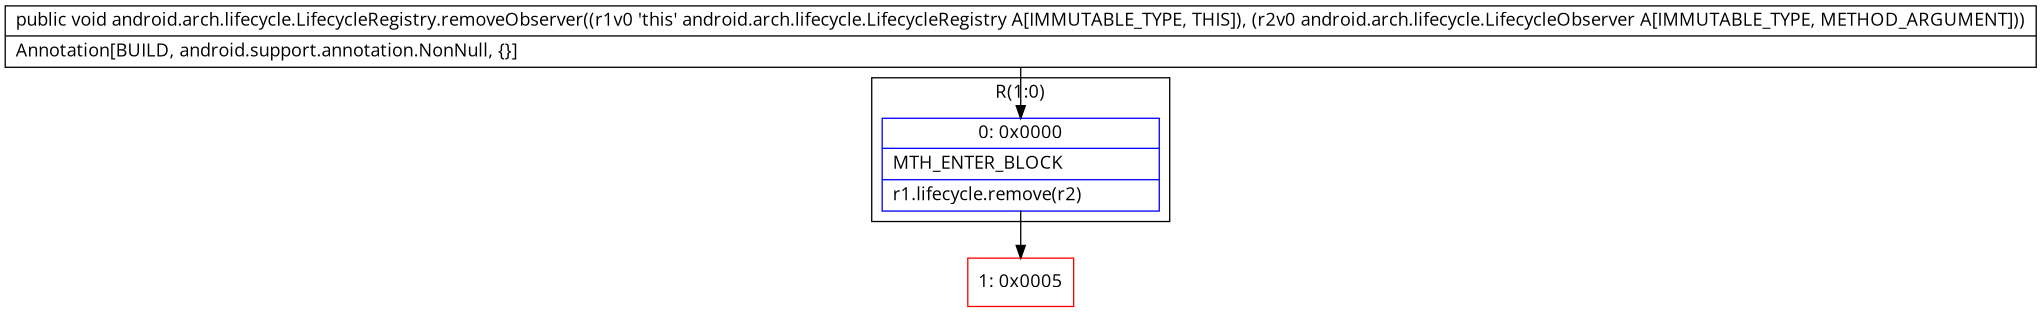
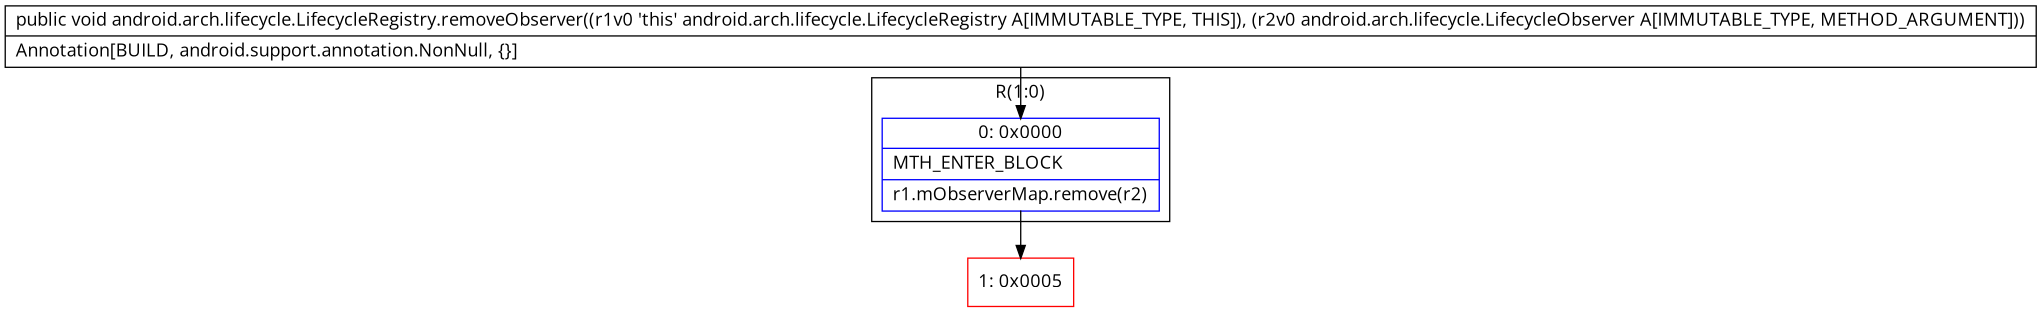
(987, 195) -> (1021, 195)
